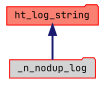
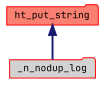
(53, 16) -> (53, 16)
